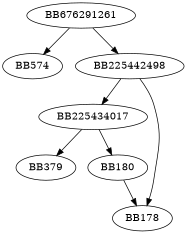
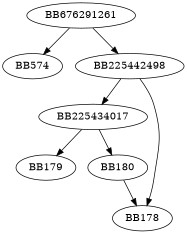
(46, 168) -> (46, 168)
